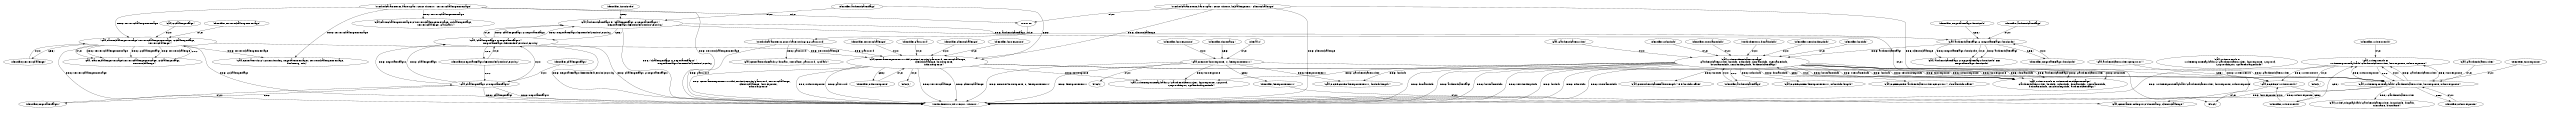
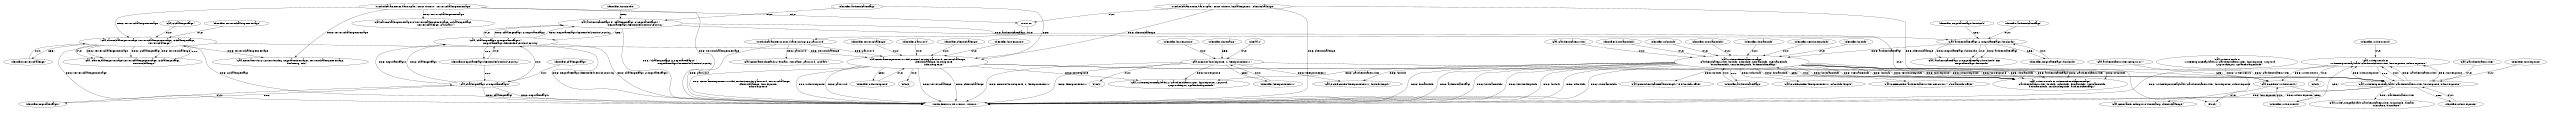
none -> (1619, 42)
(1759, 42) -> (1759, 42)
(1612, 99) -> (1252, 73)
